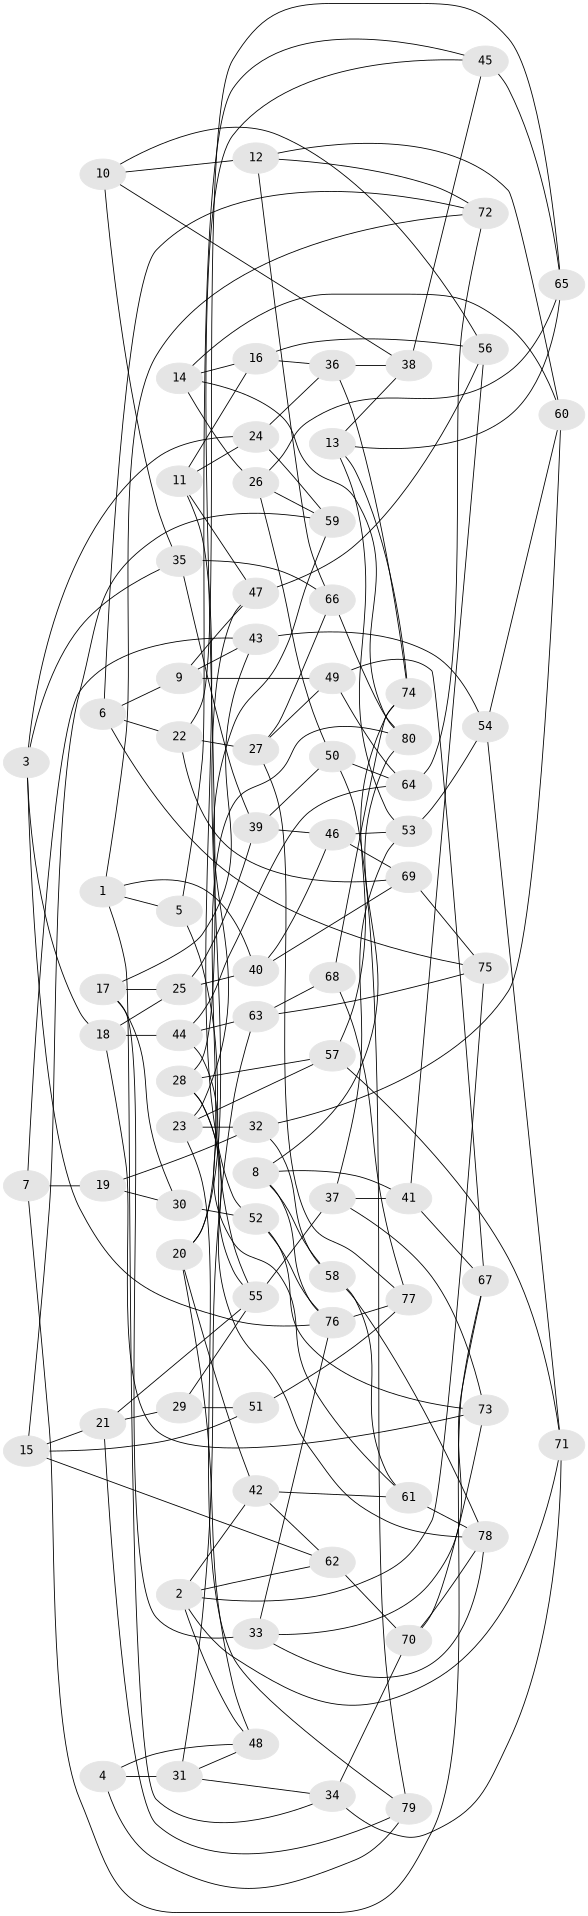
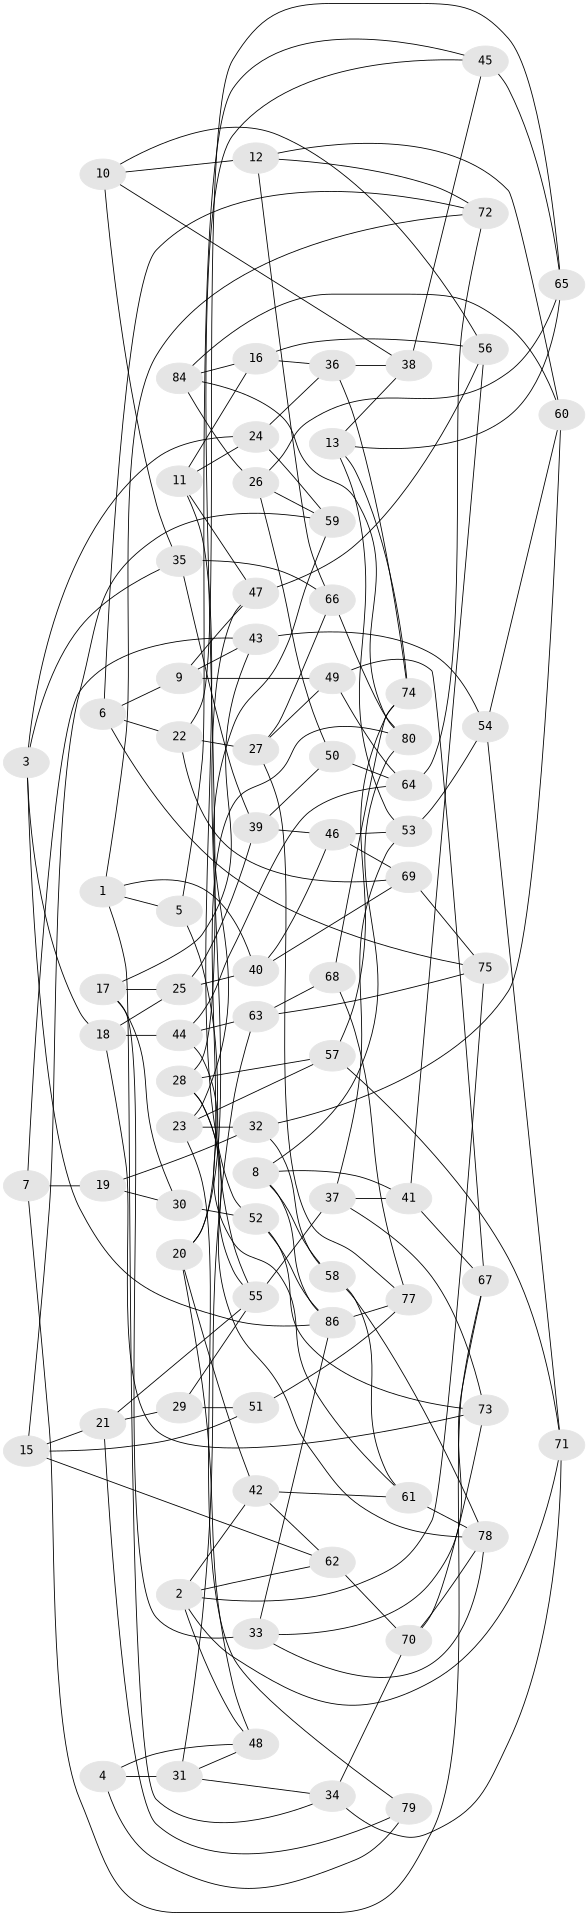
(179, 378) -> (179, 378)
(379, 1281) -> none
(332, 1323) -> (332, 1323)
